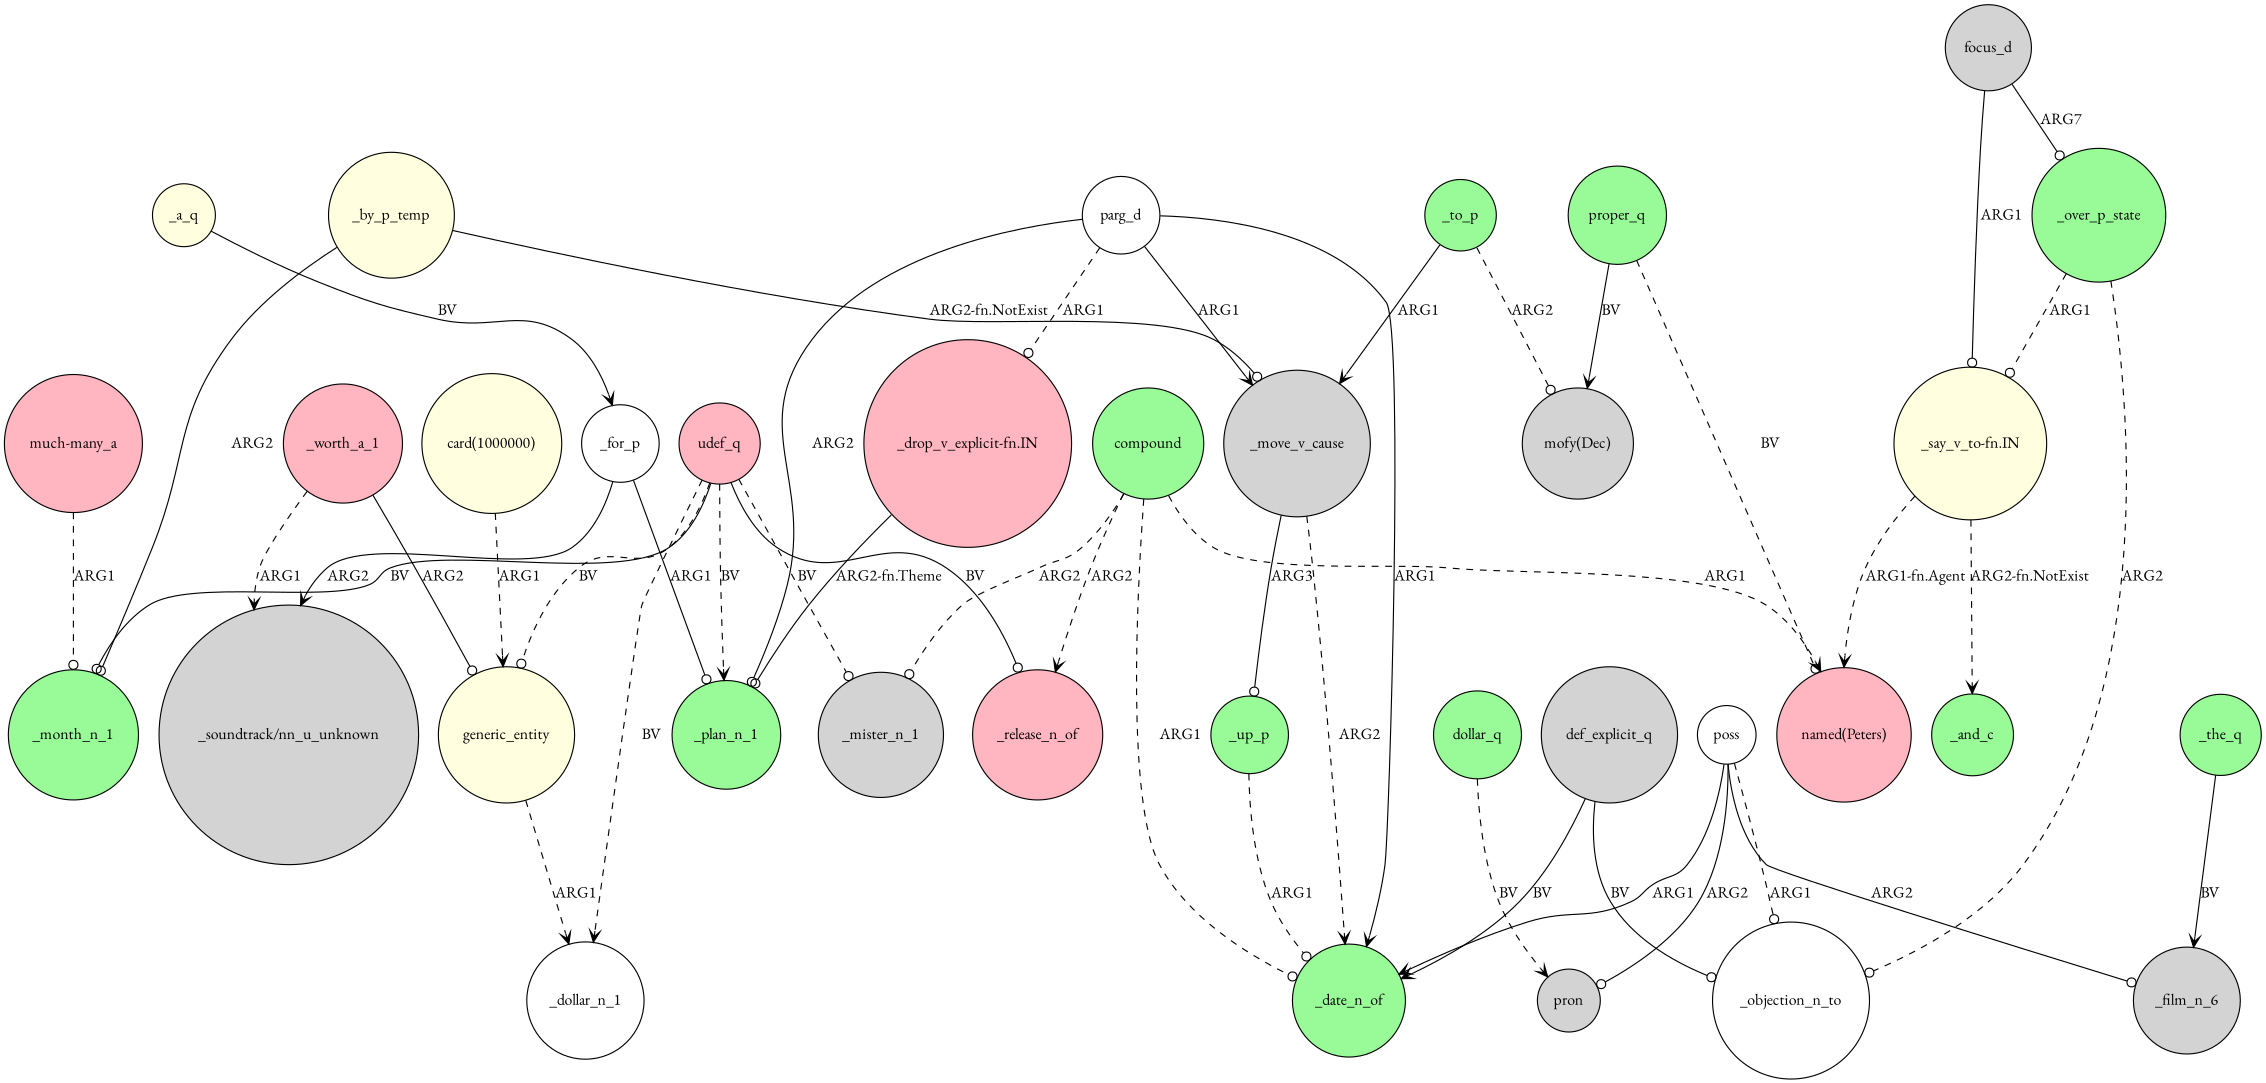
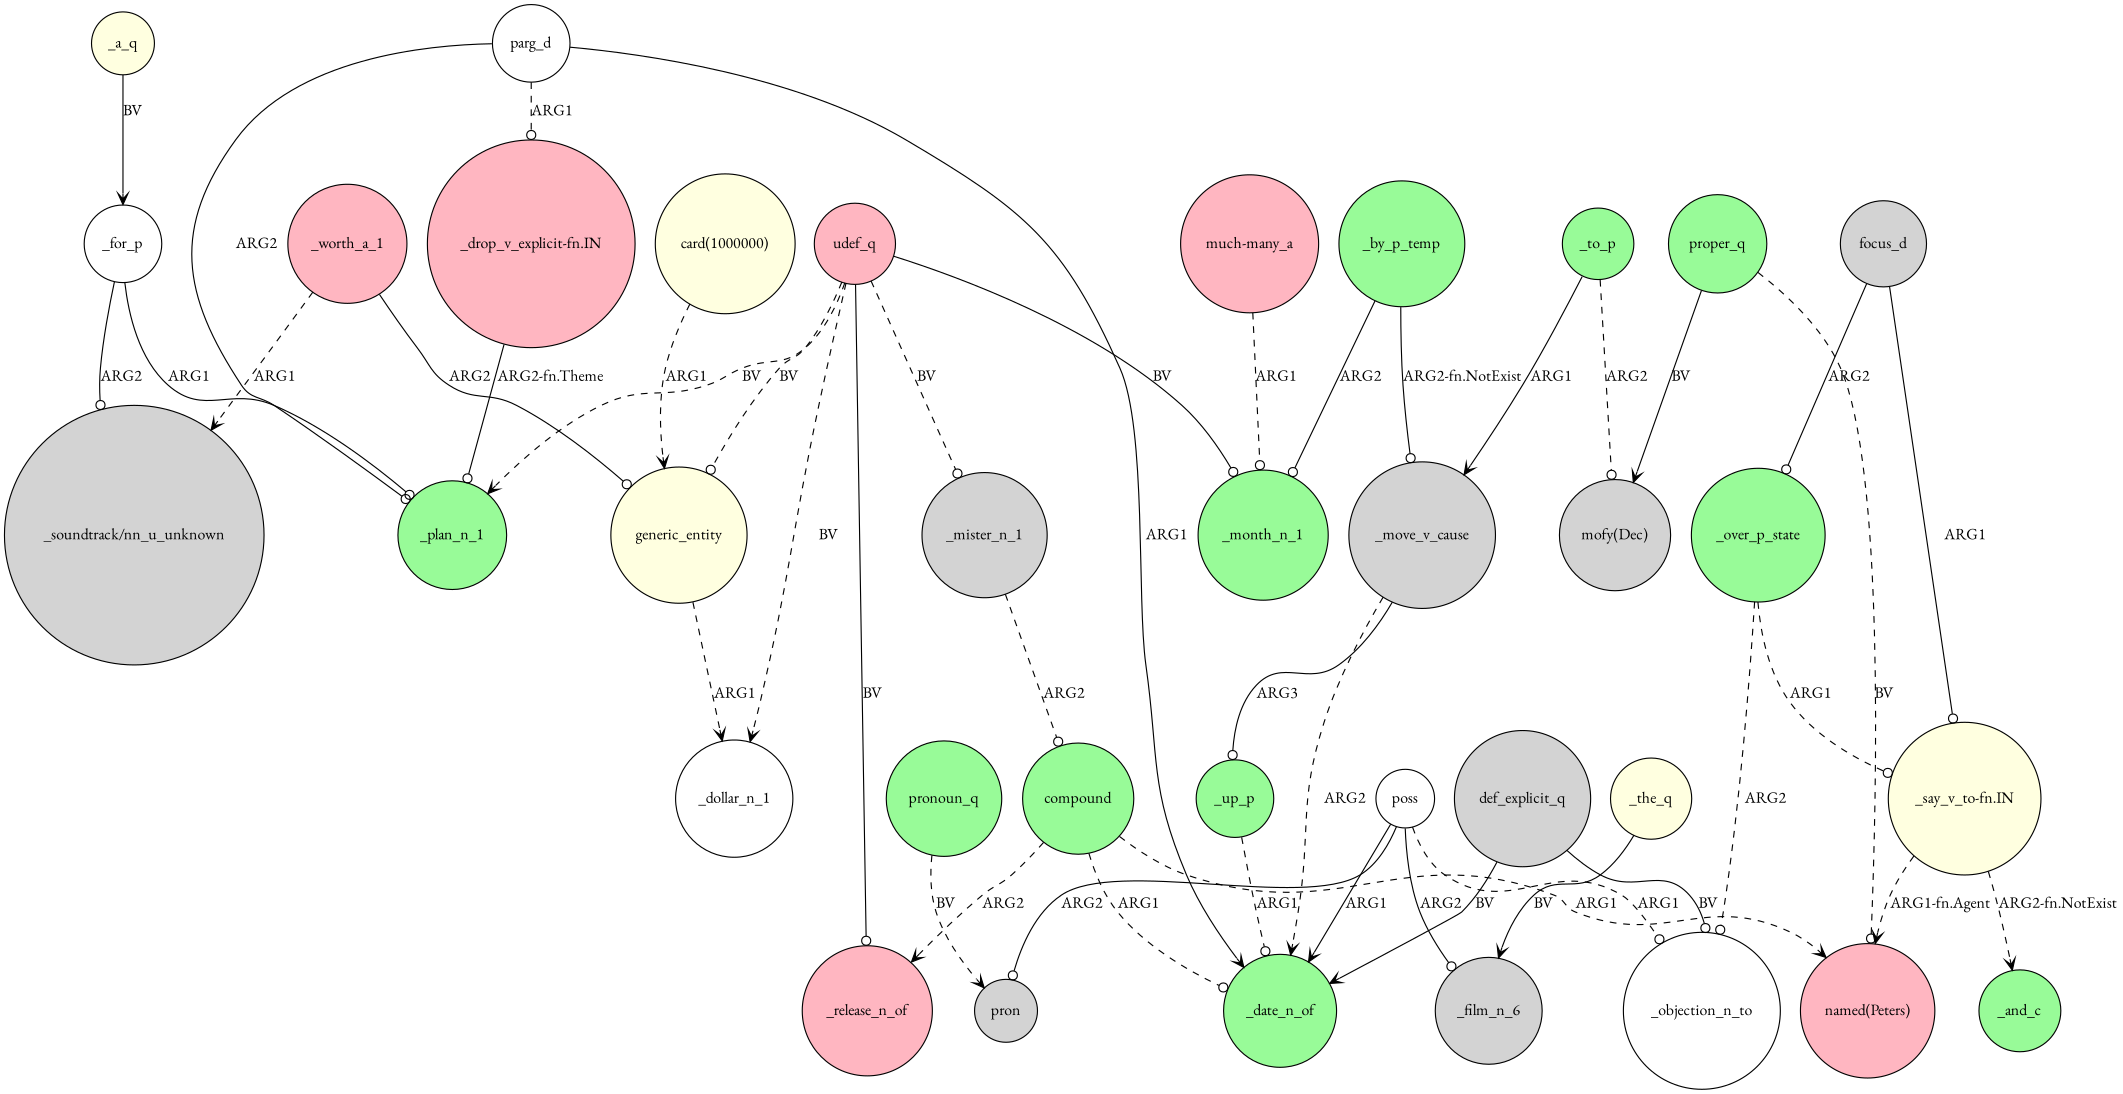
(2061, 120) -> (1849, 377)
(391, 215) -> (1402, 244)
(1195, 311) -> none
(417, 554) -> (104, 341)
(1015, 578) -> (1031, 666)
(1478, 735) -> (944, 799)
(2221, 735) -> (1651, 799)
